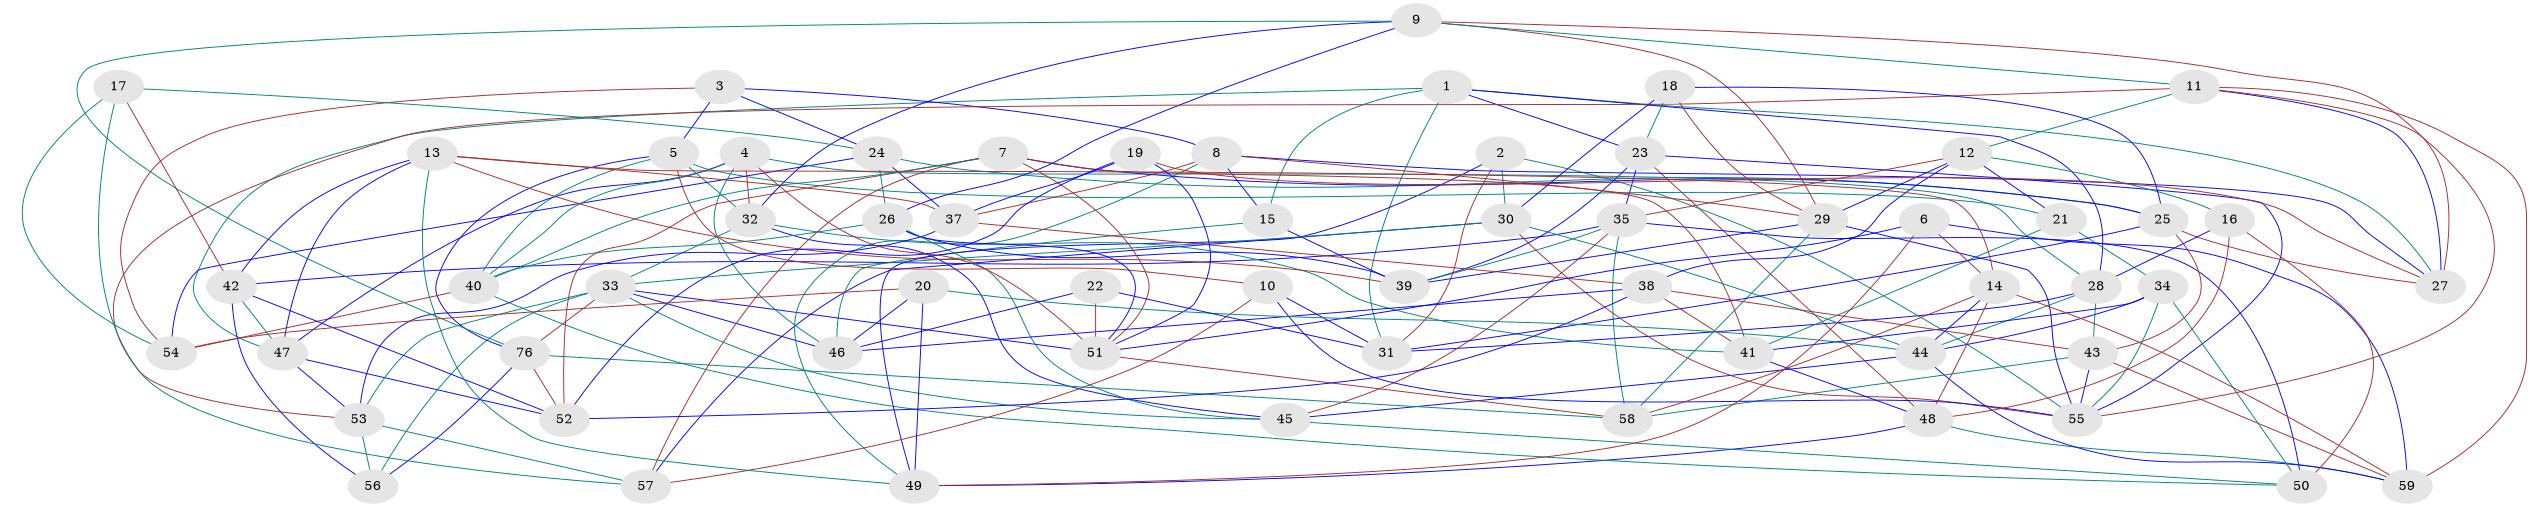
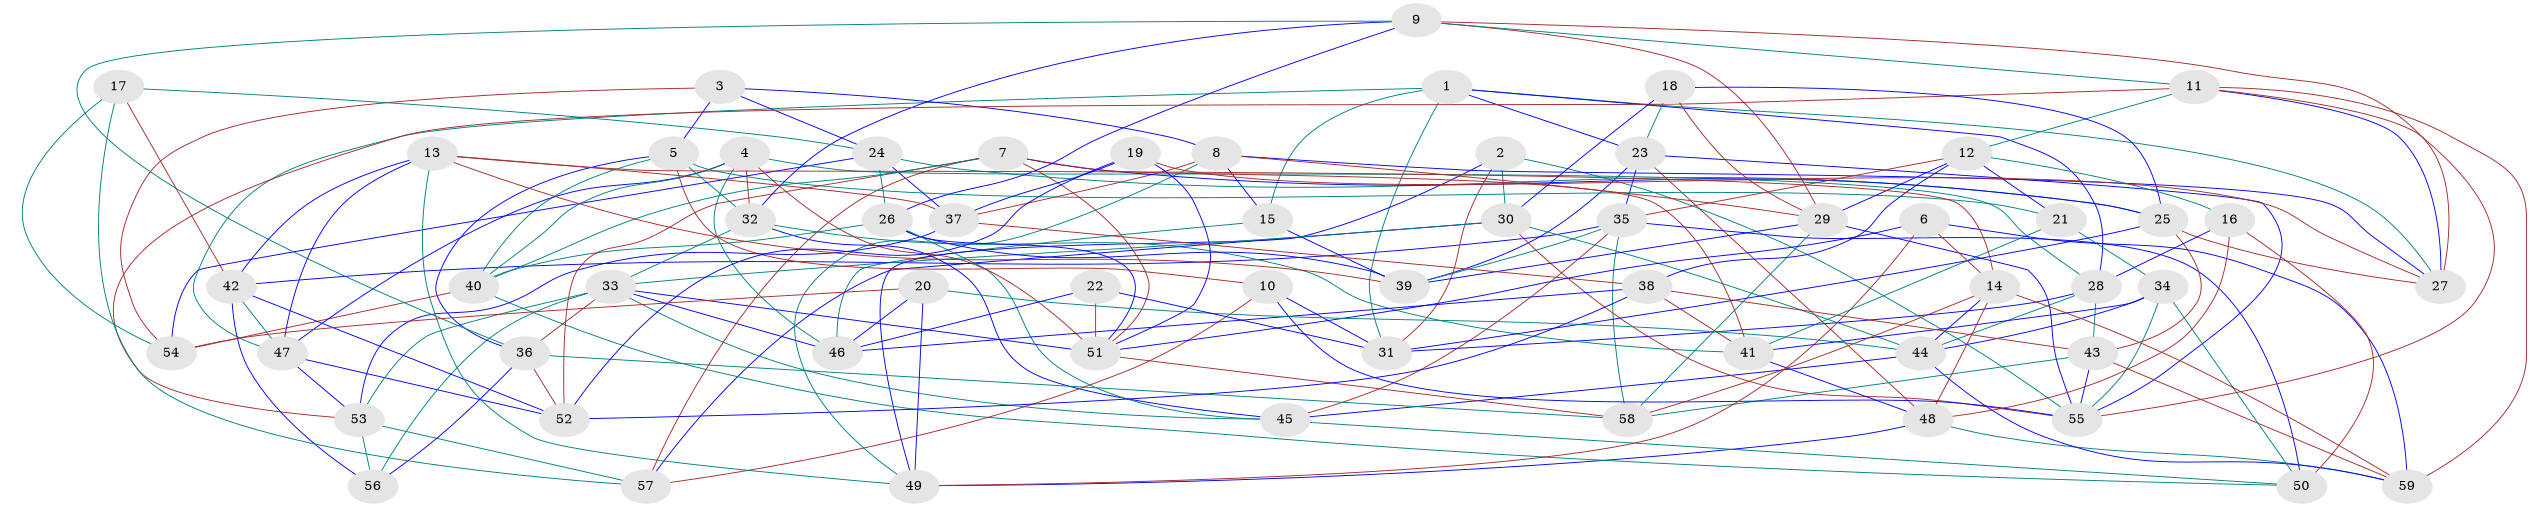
(525, 353) -> (525, 353)
